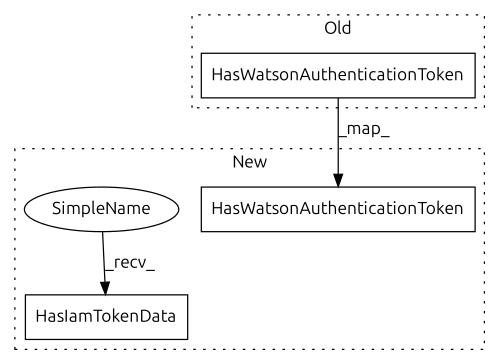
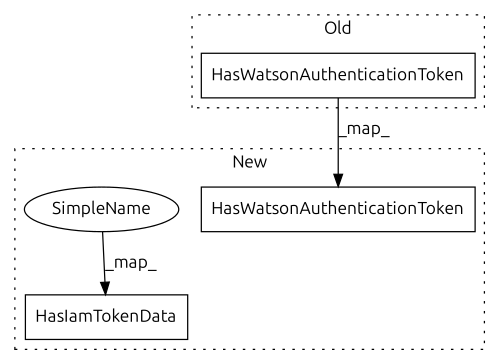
(130, 263) -> (131, 263)
